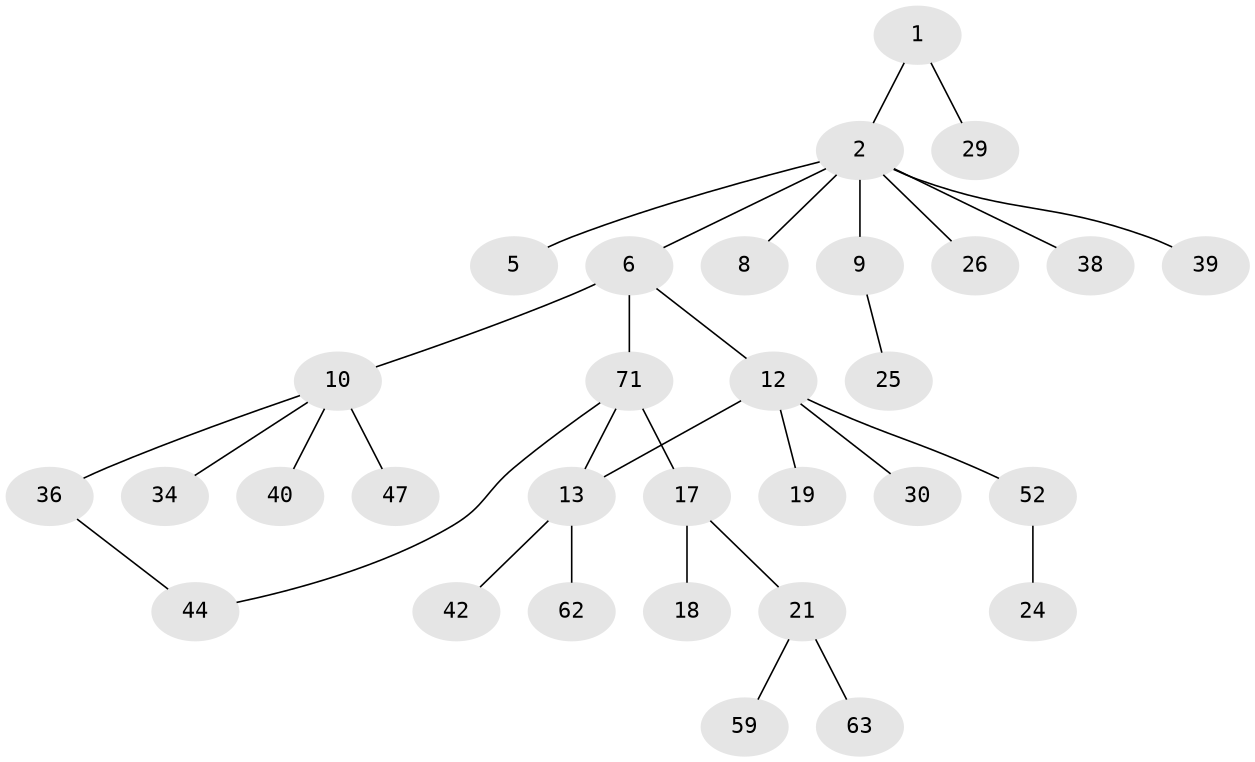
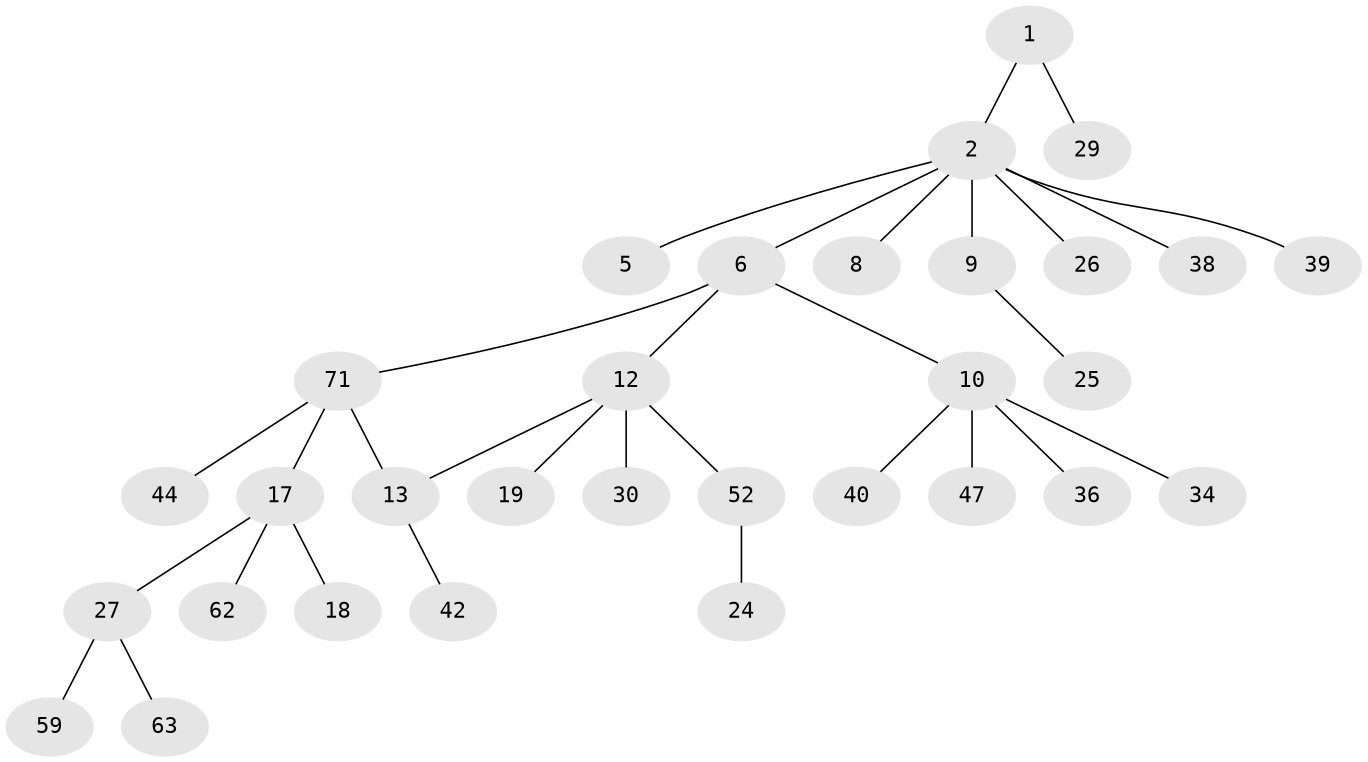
(123, 554) -> none
(572, 554) -> (251, 554)
(802, 612) -> (107, 612)
